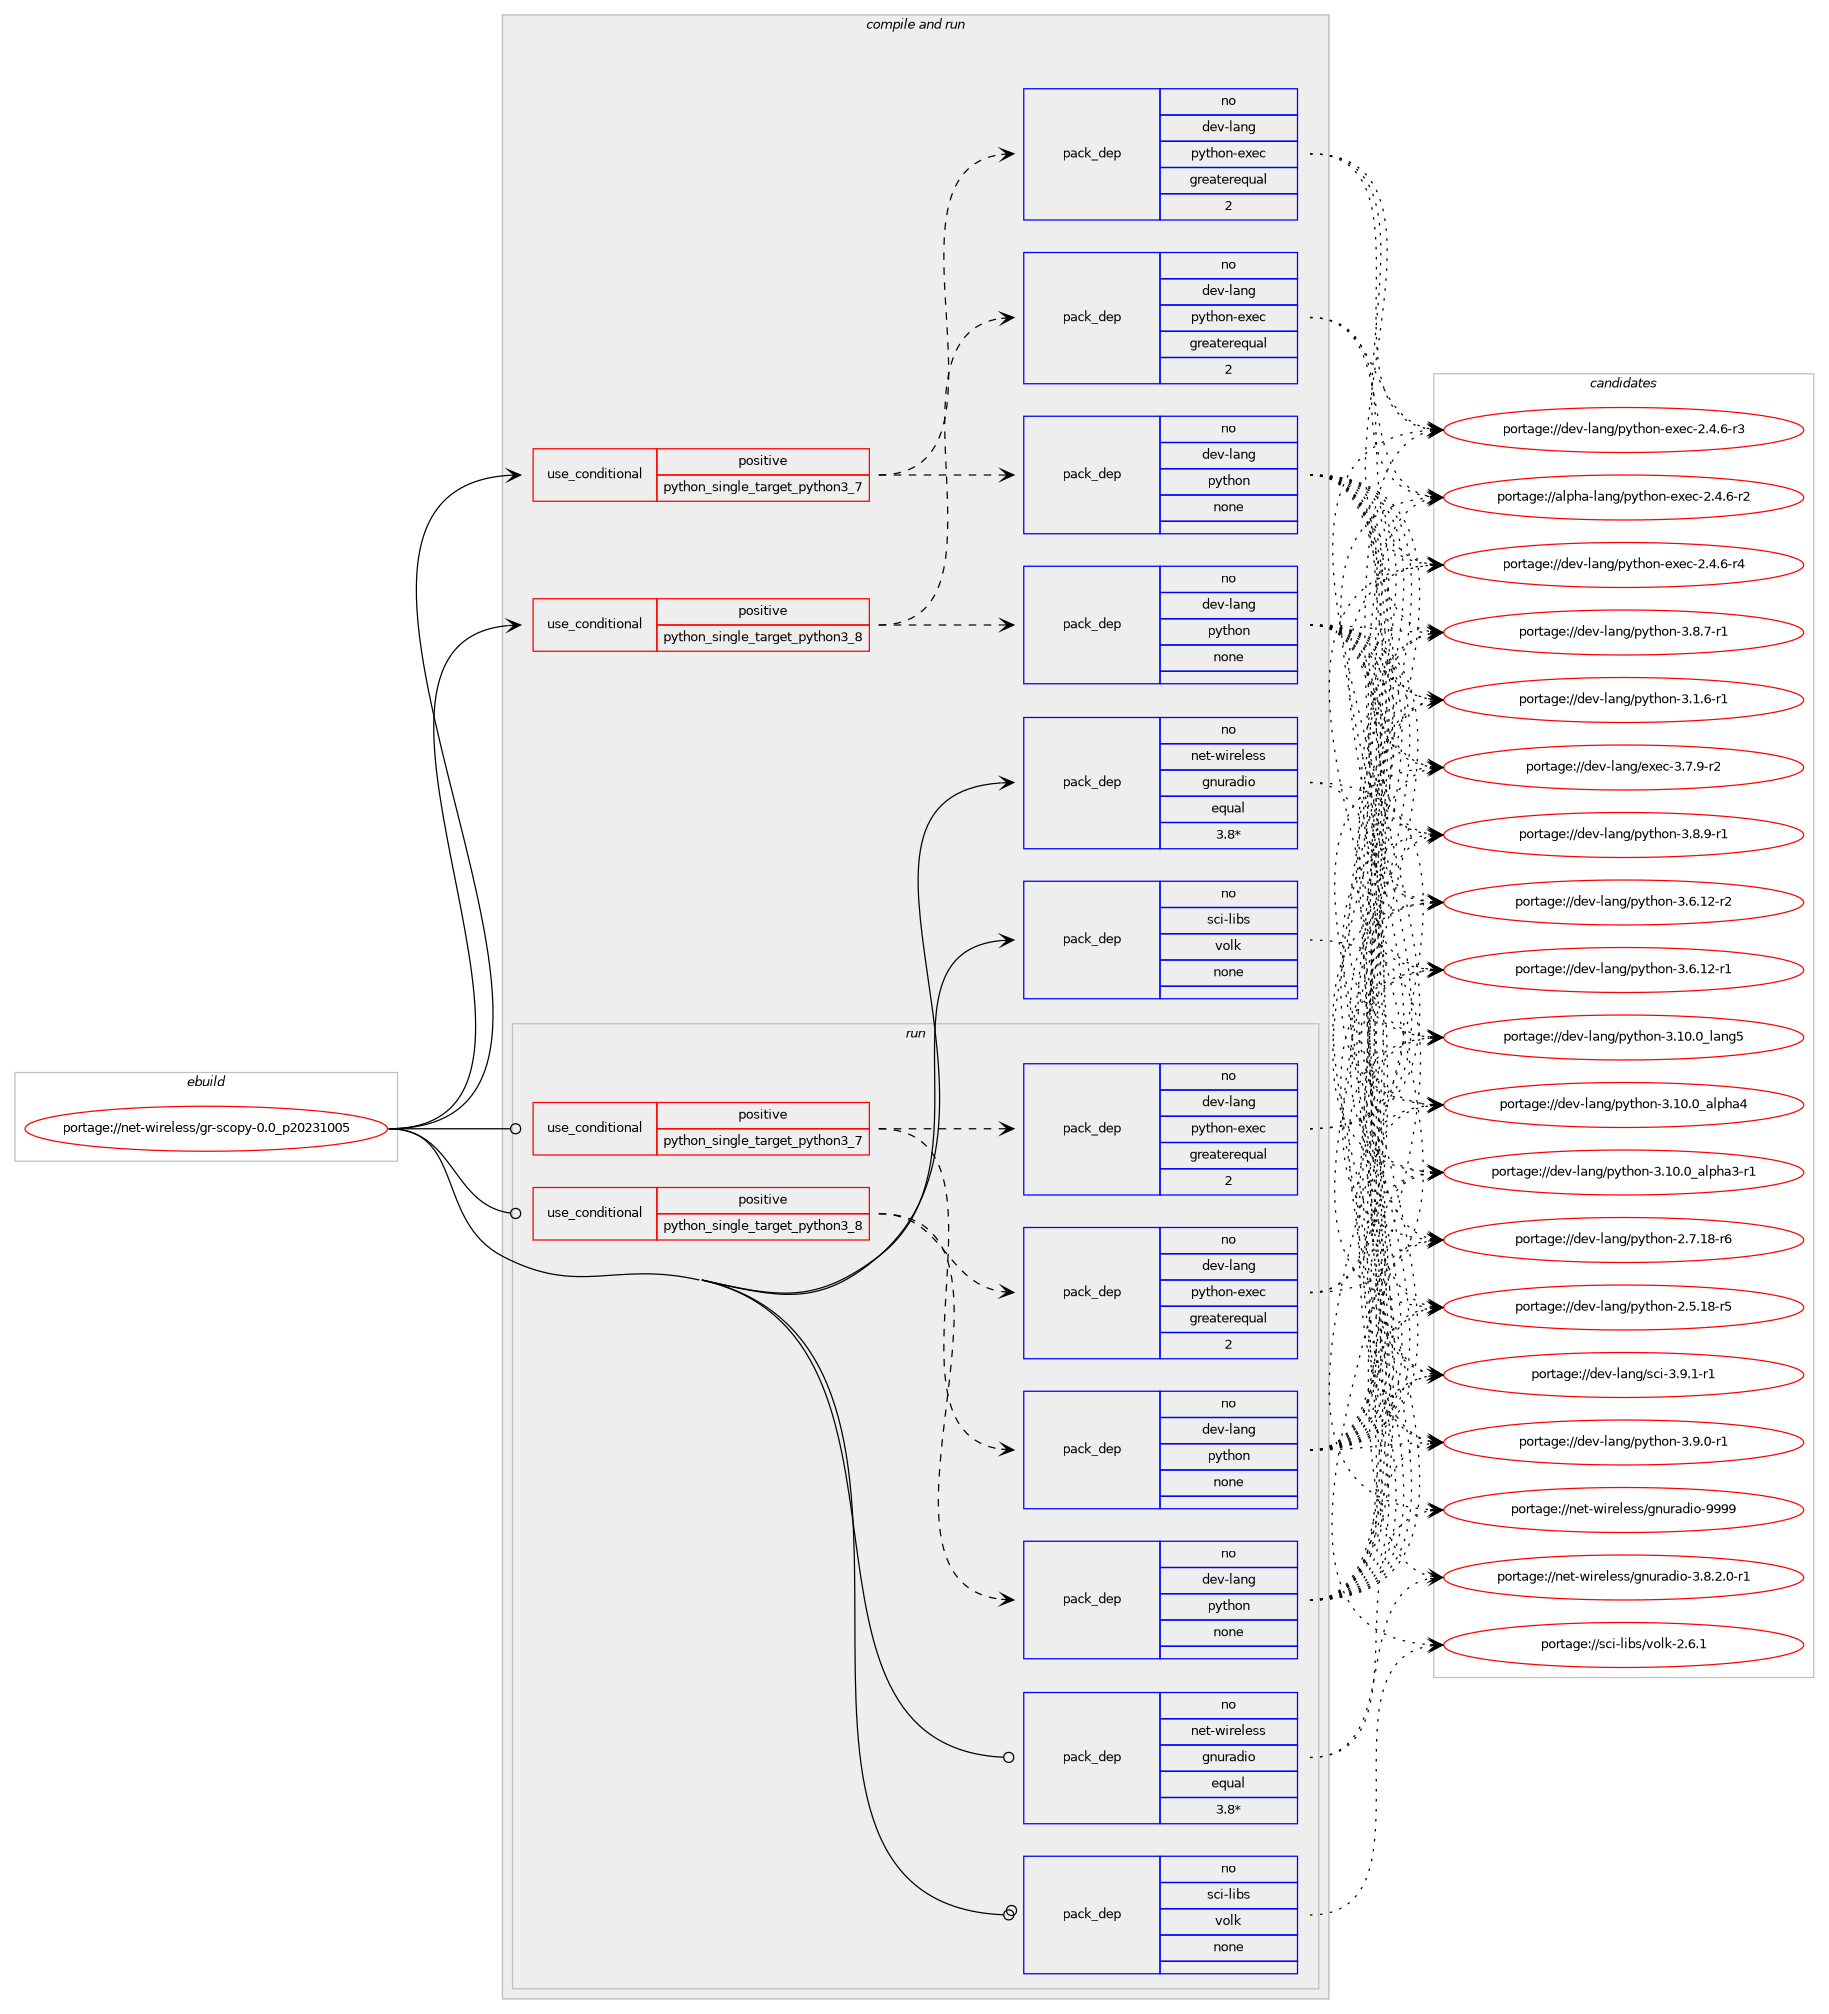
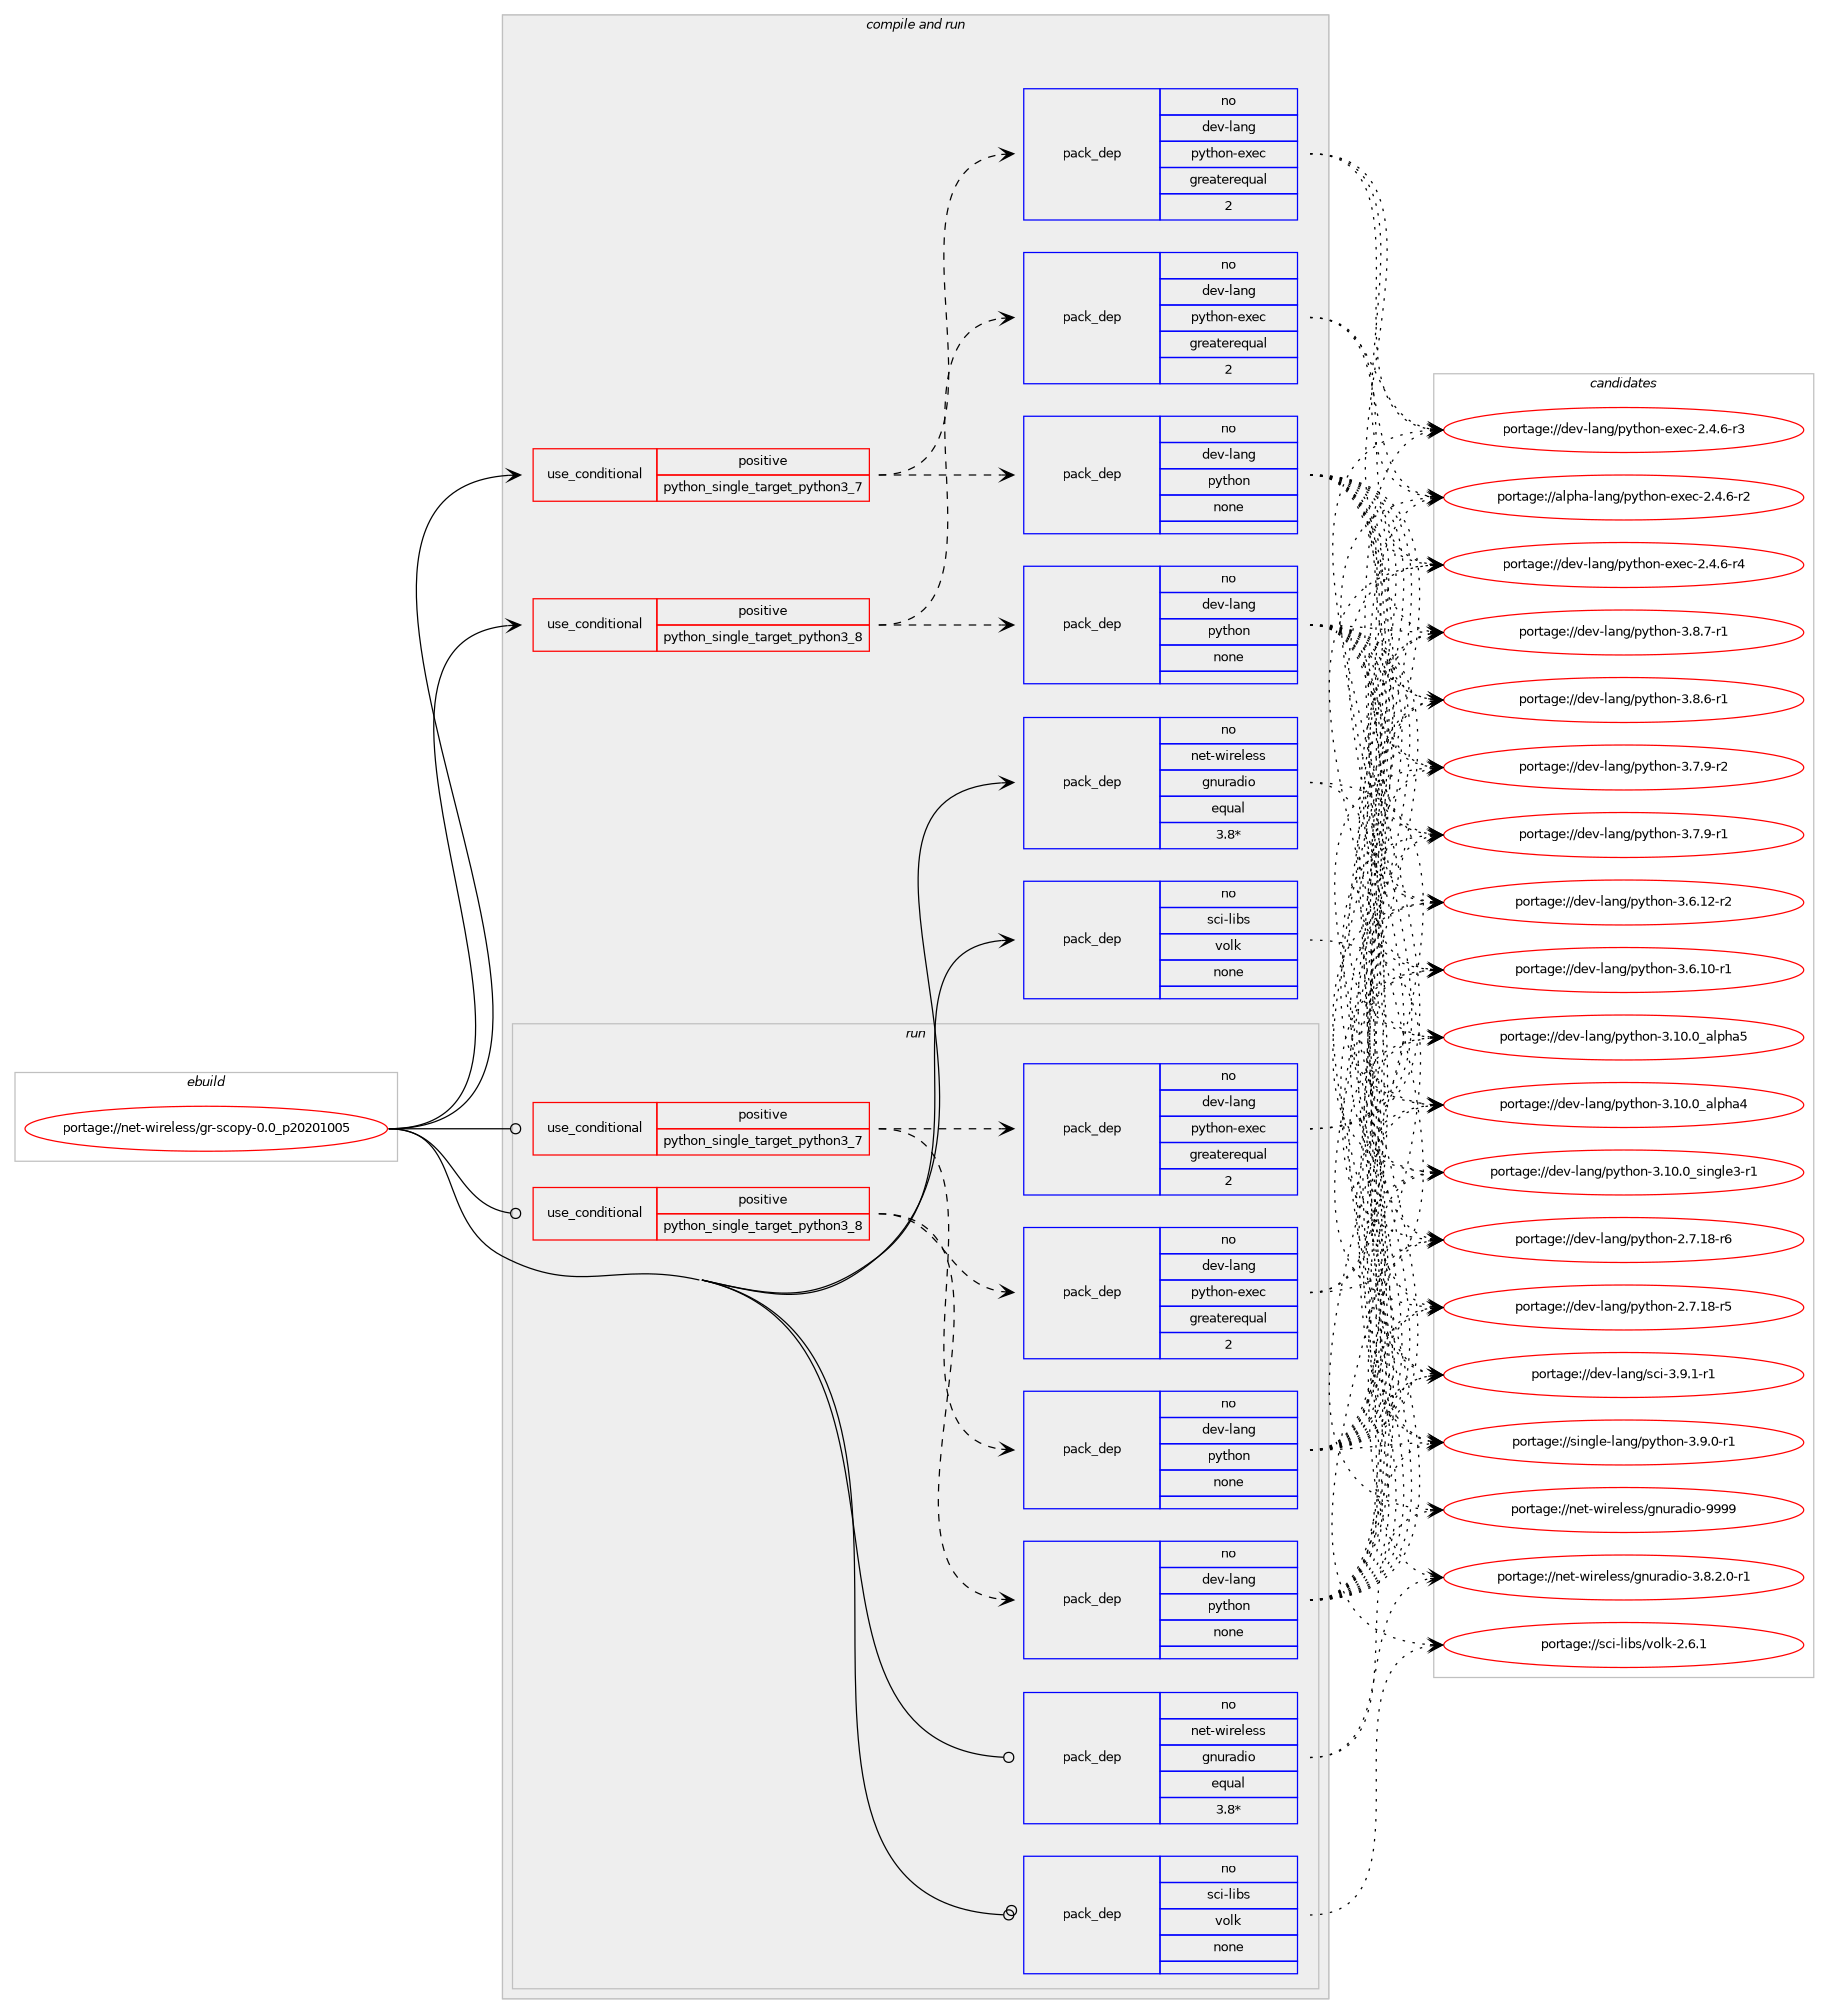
(1624, 700) -> (1624, 700)
(1624, 768) -> (1624, 768)
(1624, 835) -> (1624, 835)
(1624, 970) -> (1624, 970)
(1624, 1038) -> (1624, 1038)
(206, 1129) -> (206, 1129)
(1624, 1172) -> (1624, 1172)
(1624, 1308) -> (1624, 1308)
(1624, 1442) -> (1624, 1442)
